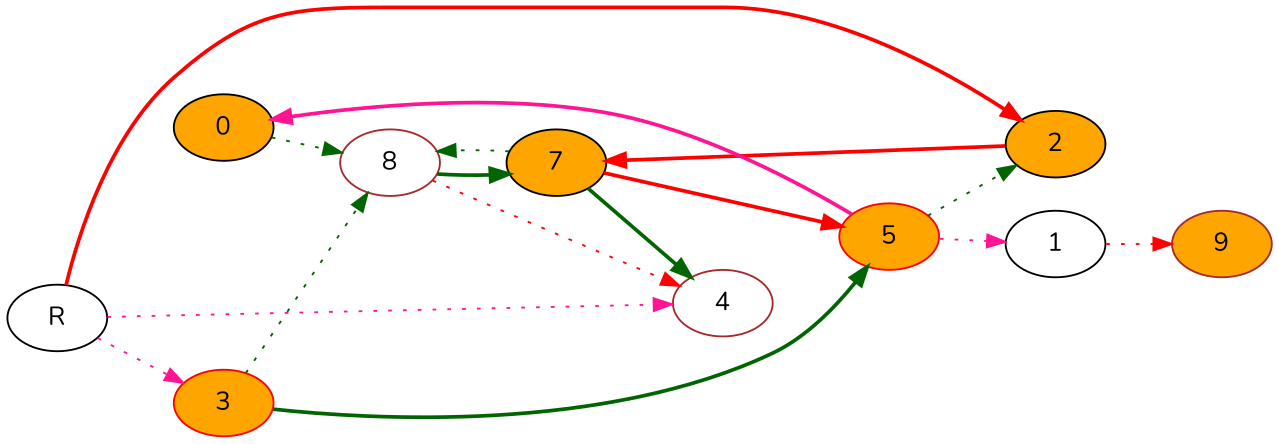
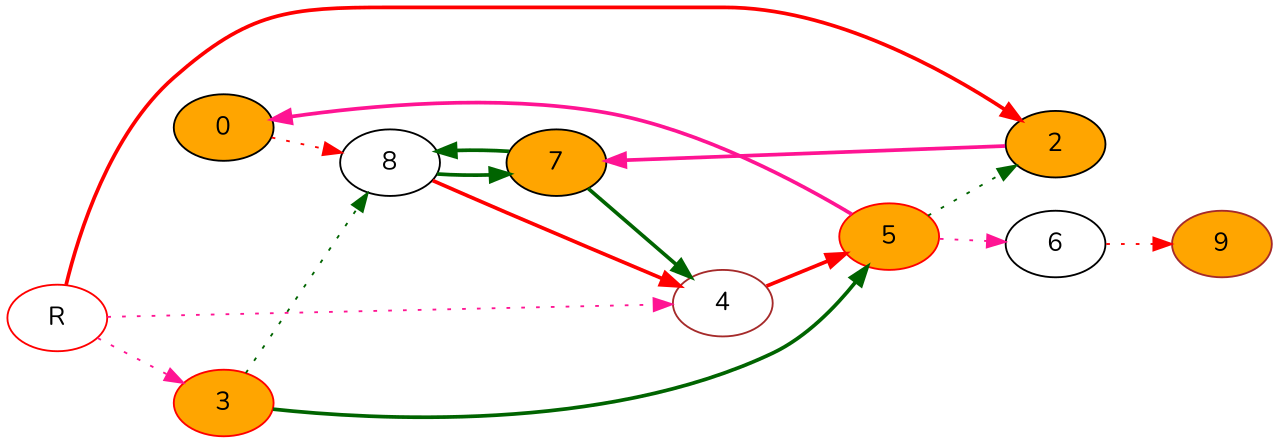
(298, 143) -> (298, 143)
(482, 150) -> (482, 150)
(815, 153) -> (815, 153)
(390, 163) -> (390, 163)
(714, 198) -> (797, 273)
(547, 230) -> (547, 230)
(1056, 244) -> (1056, 244)
(57, 318) -> (57, 318)
